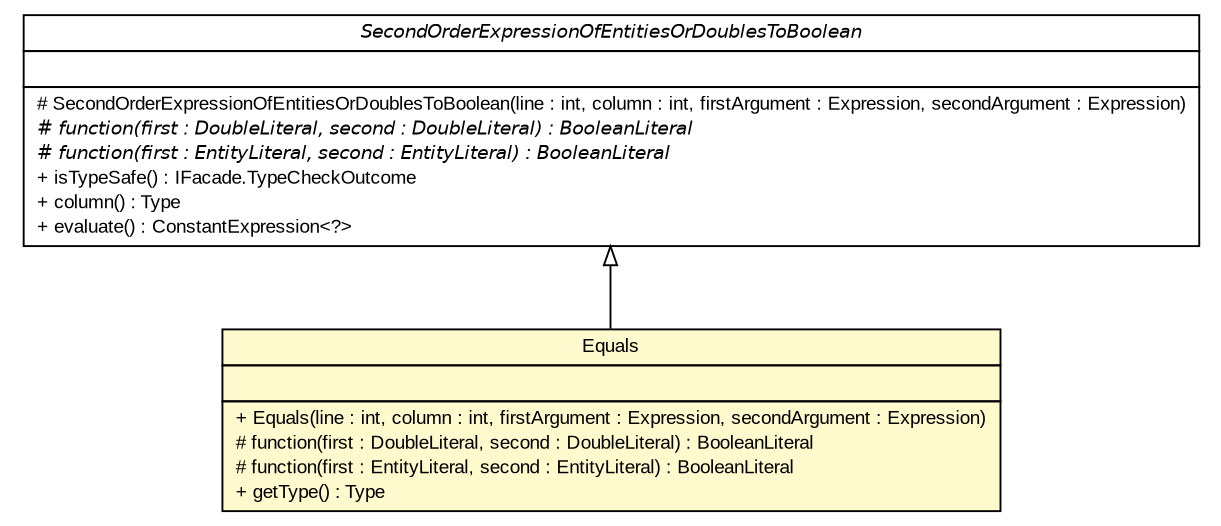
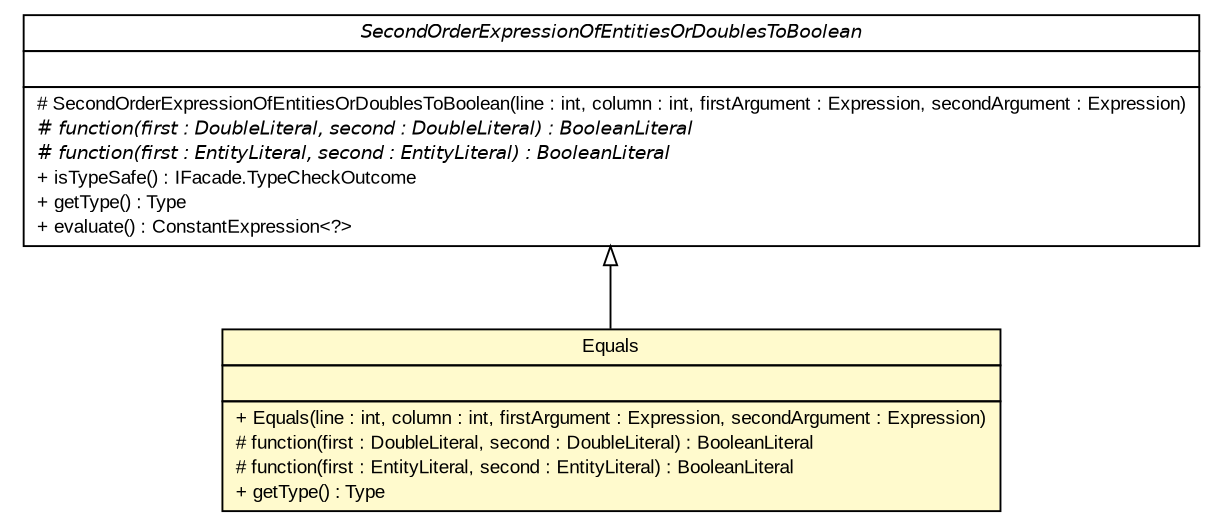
(109, 203) -> (112, 203)
